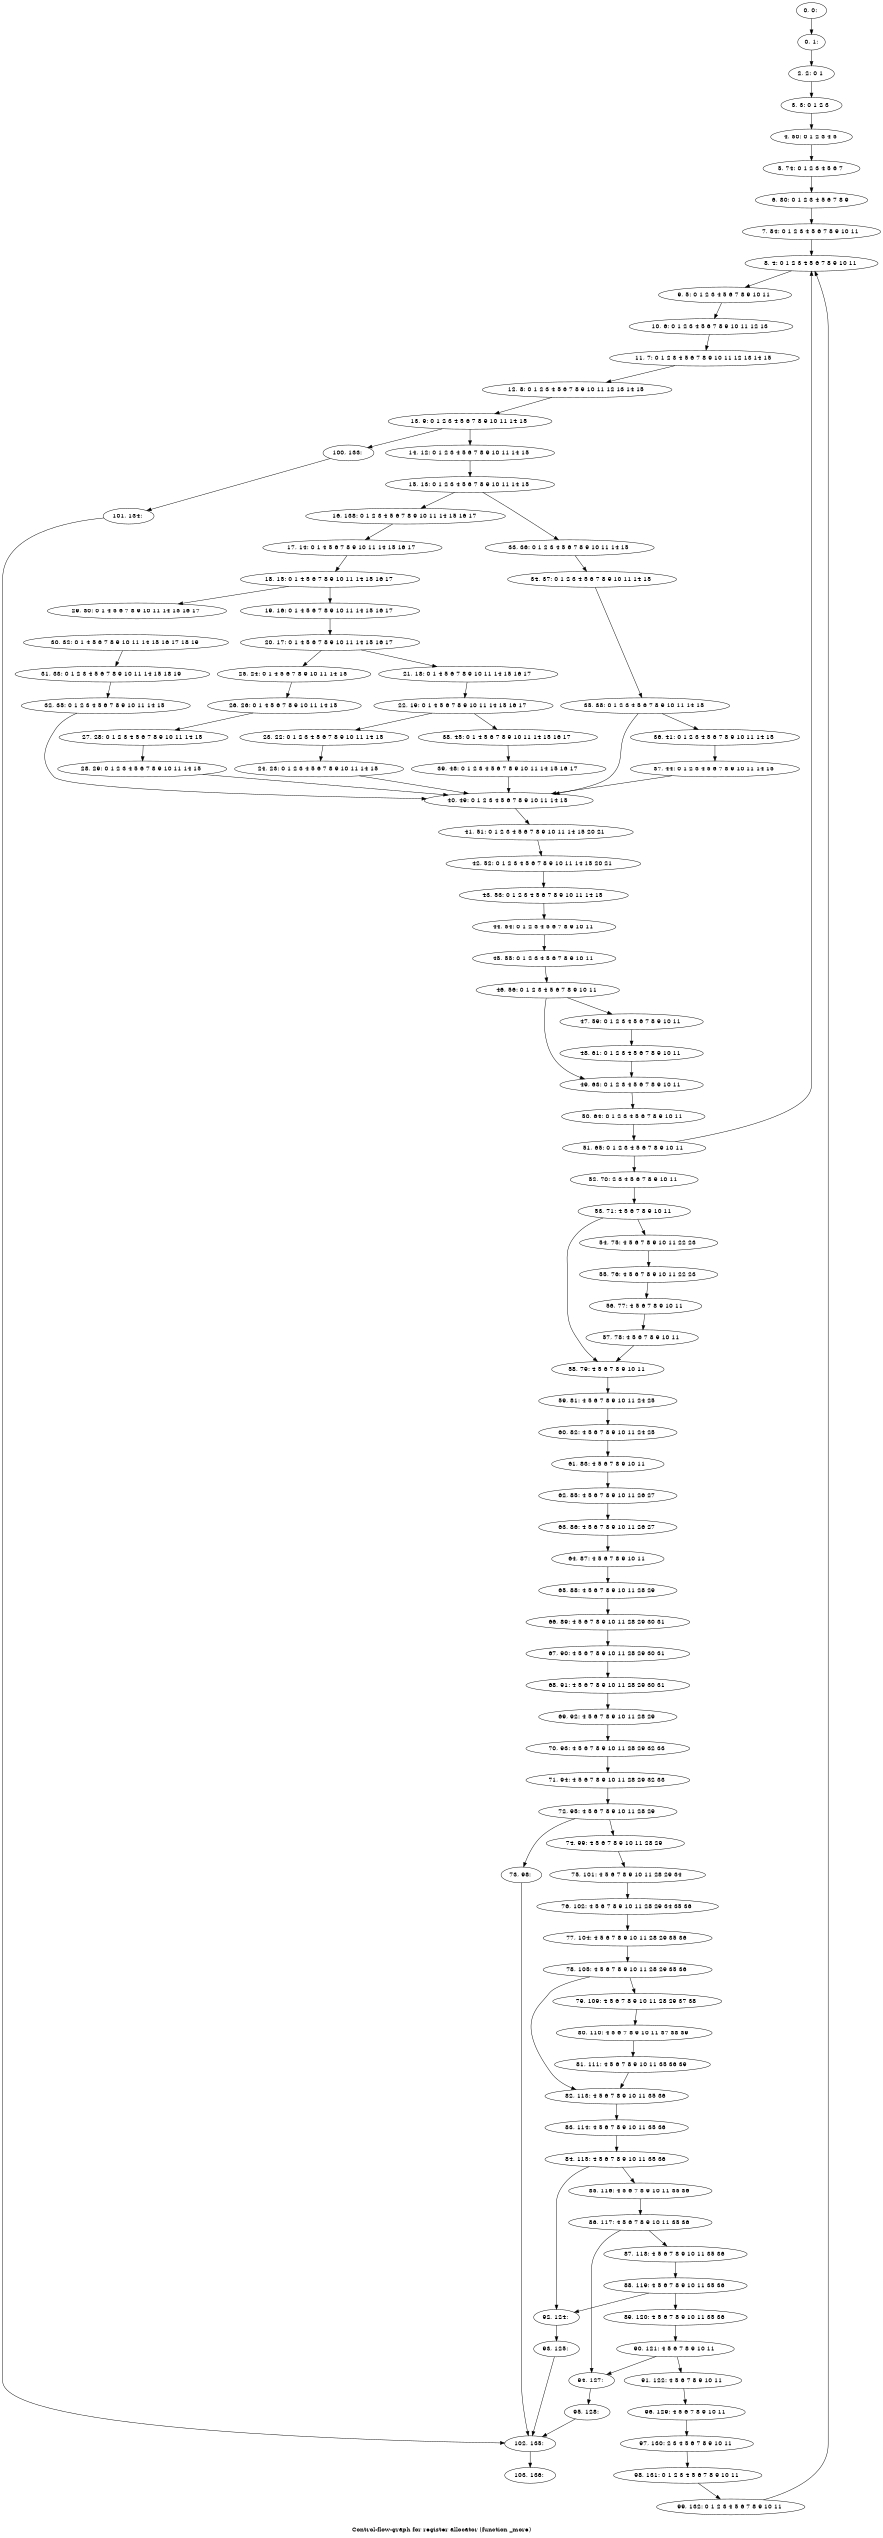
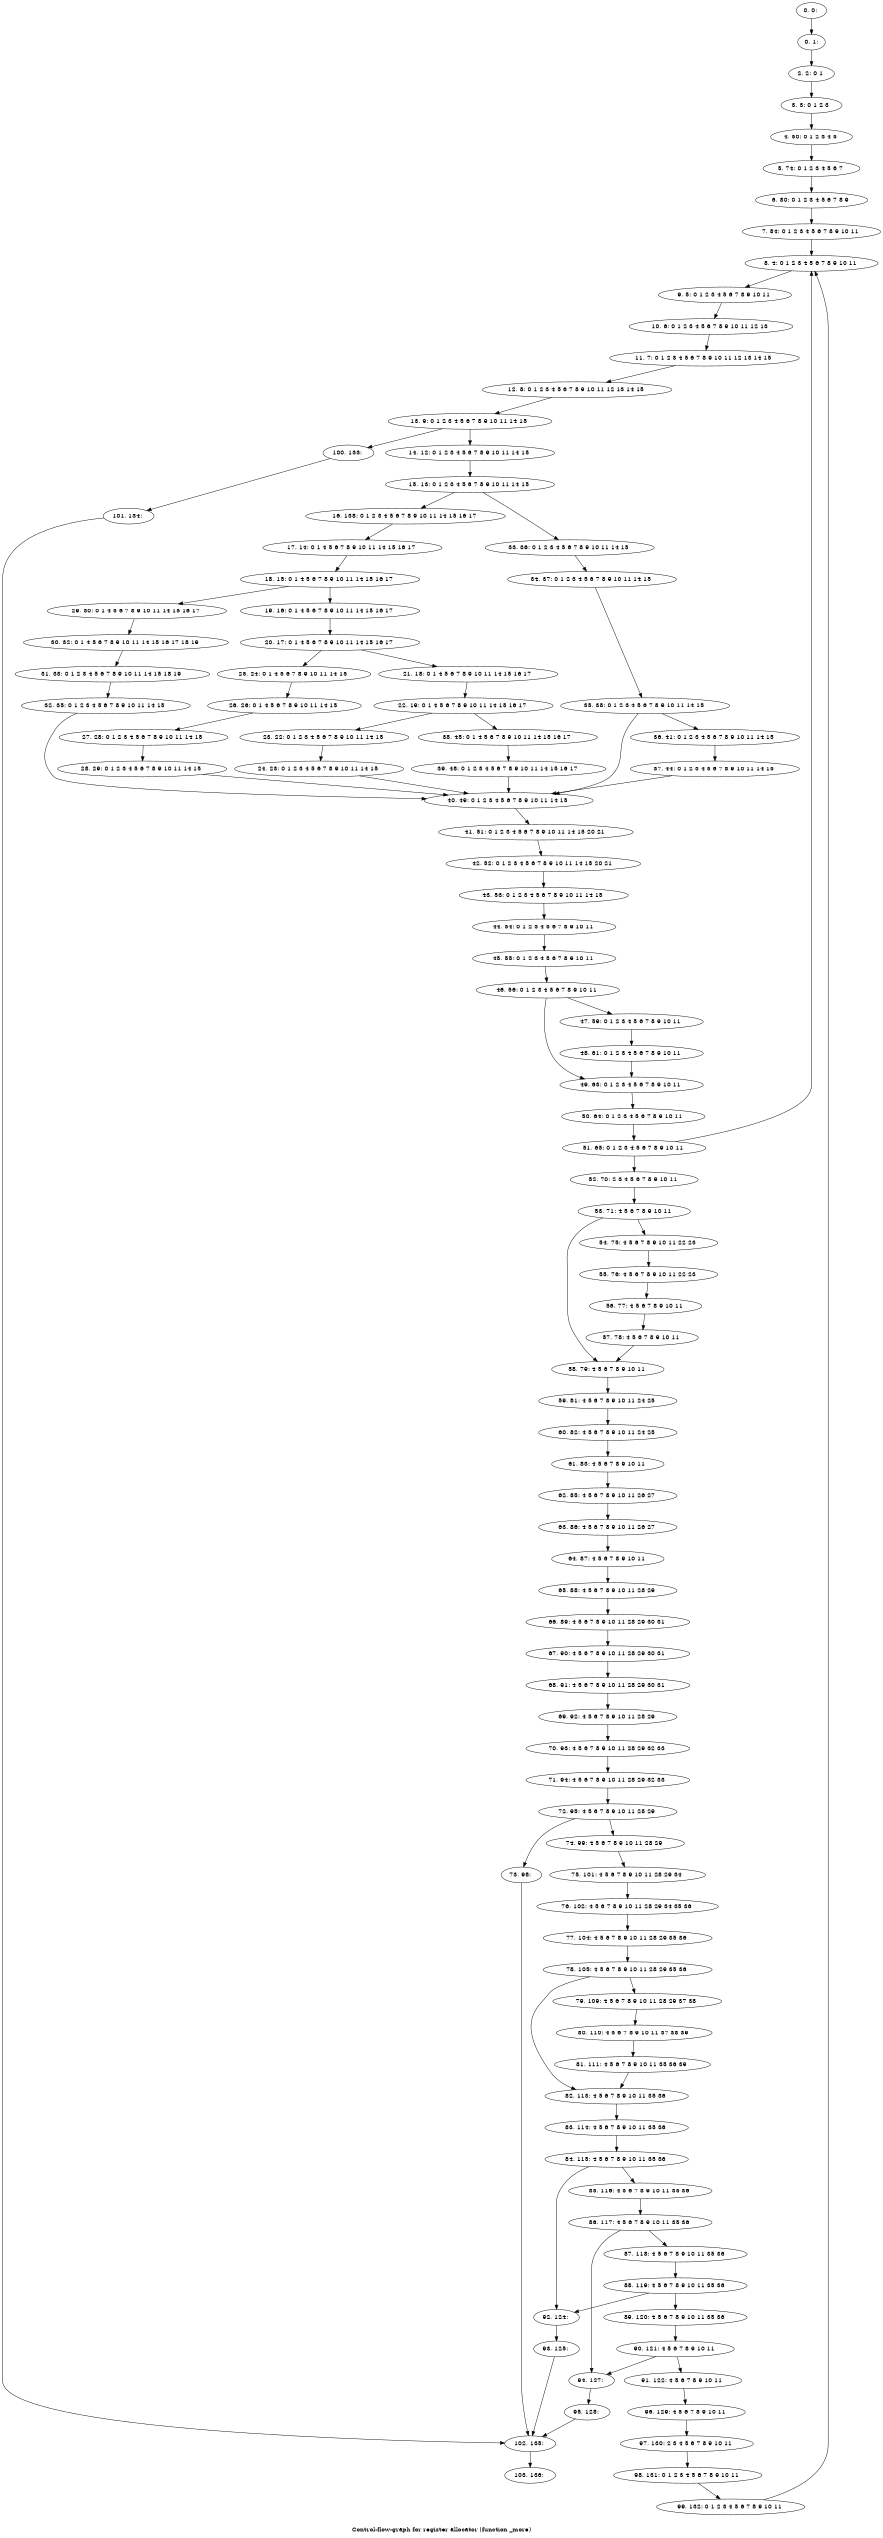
none -> (132, 625)
